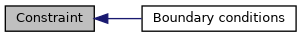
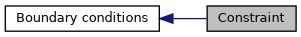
(125, 19) -> (190, 19)
